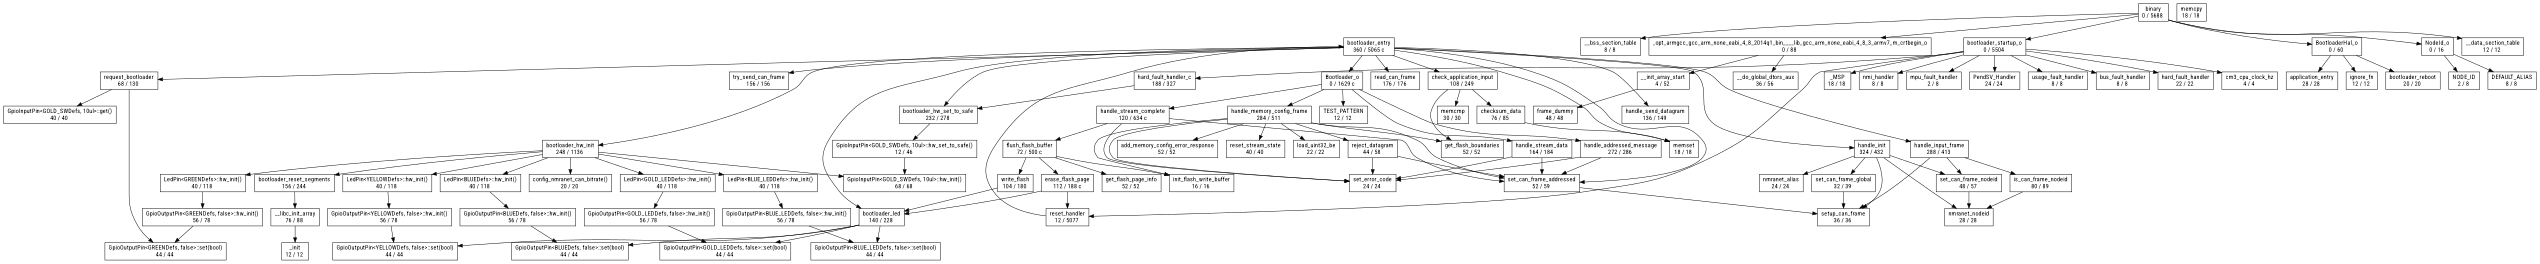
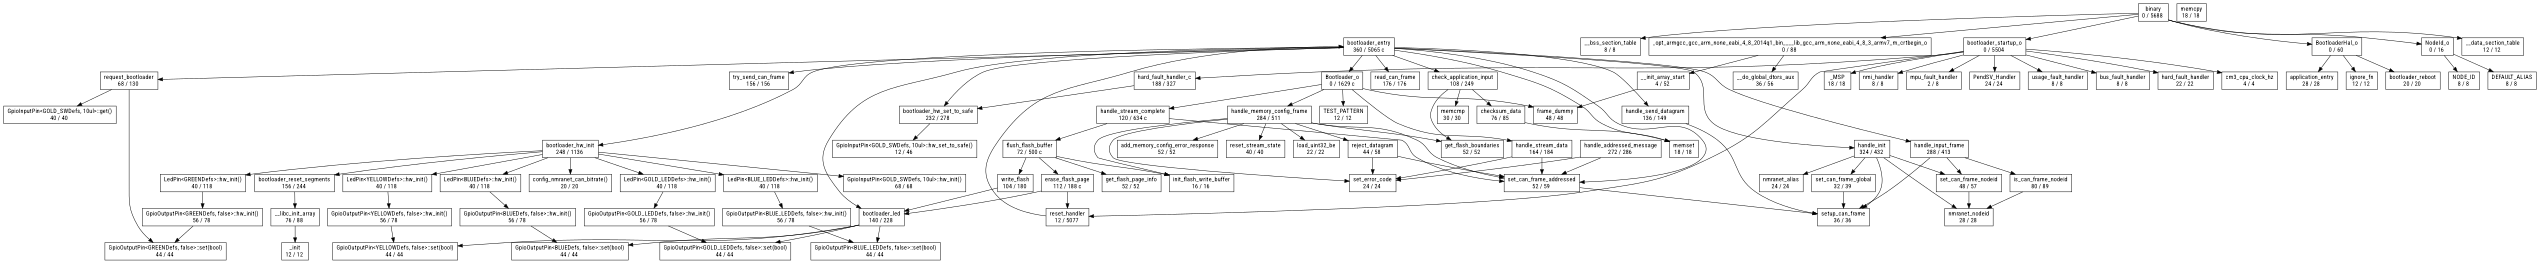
(2464, 81) -> (2464, 81)
(1464, 131) -> (1446, 98)
(905, 164) -> none
(1205, 171) -> none
none -> (1742, 178)
